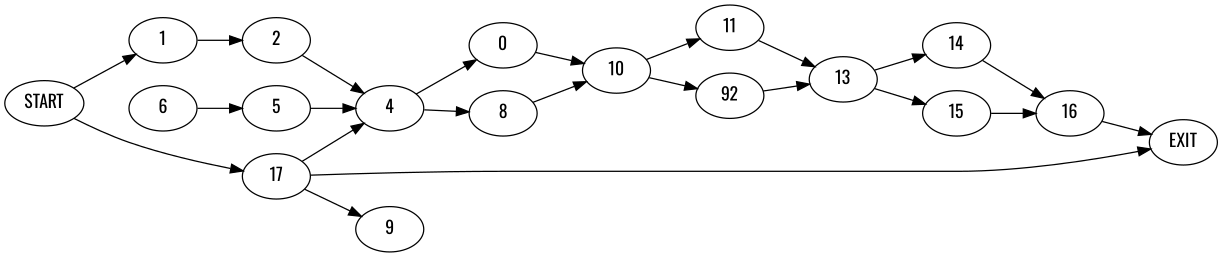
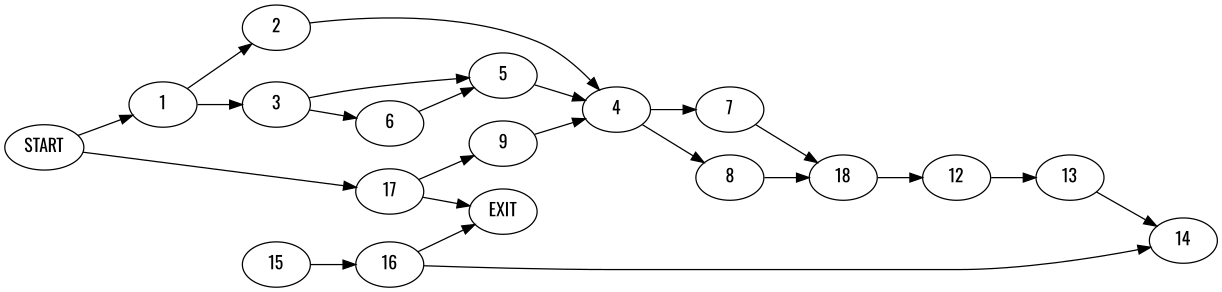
(730, 28) -> none
(503, 45) -> (730, 110)
(616, 71) -> (843, 178)
(1008, 76) -> (782, 270)
(894, 95) -> none
(730, 96) -> (957, 178)
none -> (276, 105)
(328, 146) -> (554, 128)
